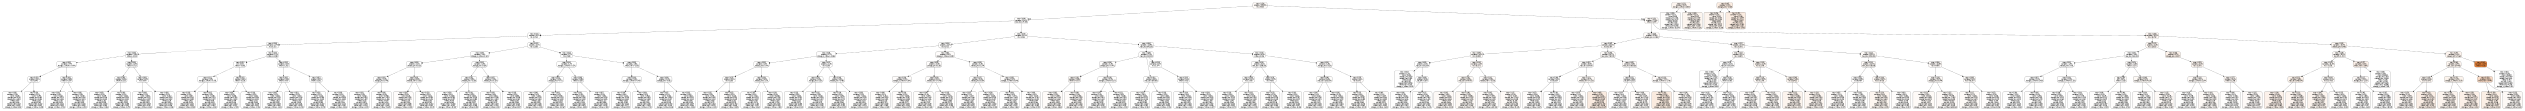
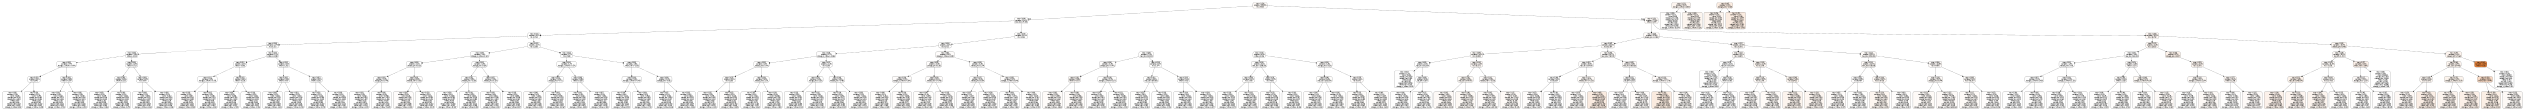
(1146, 45) -> none
(240, 64) -> (240, 64)
(1148, 67) -> (1153, 71)
(2121, 79) -> (2121, 79)
